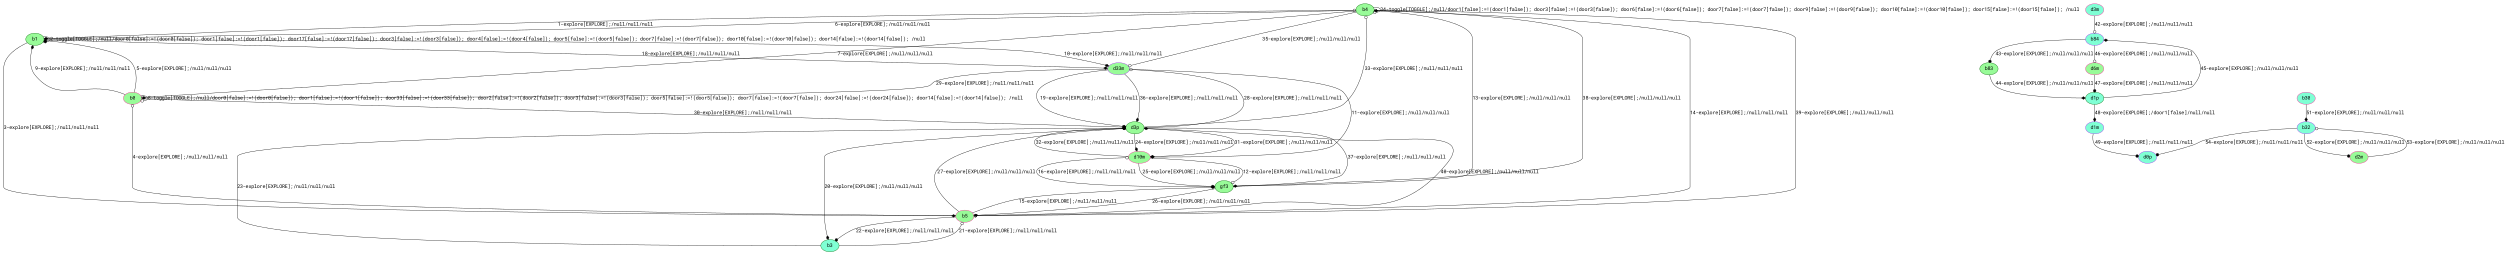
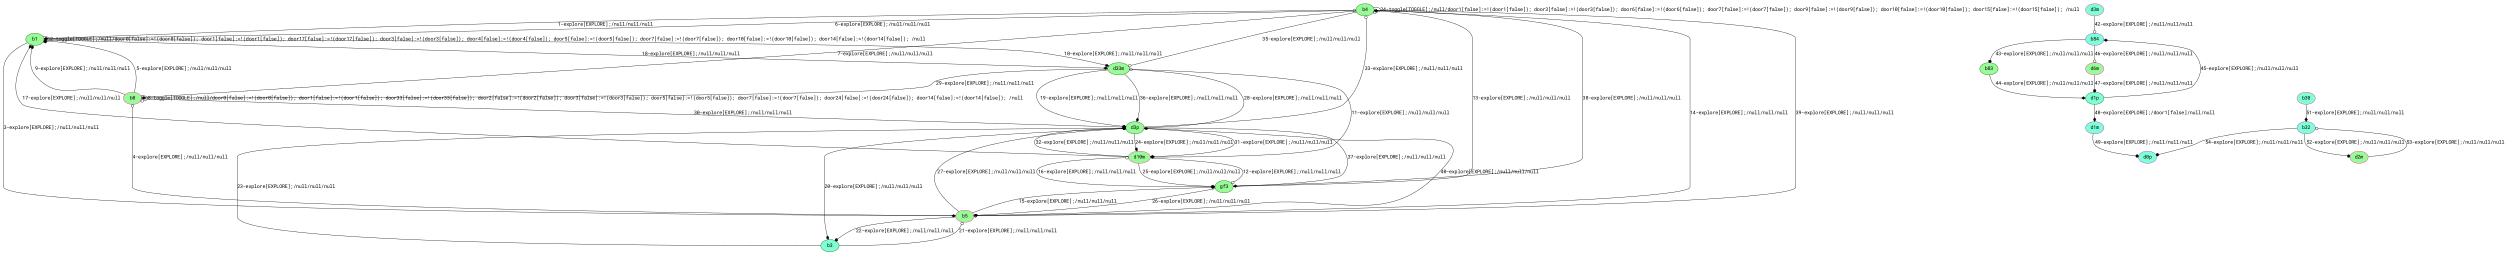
(1119, 69) -> (1119, 69)
none -> (574, 138)
